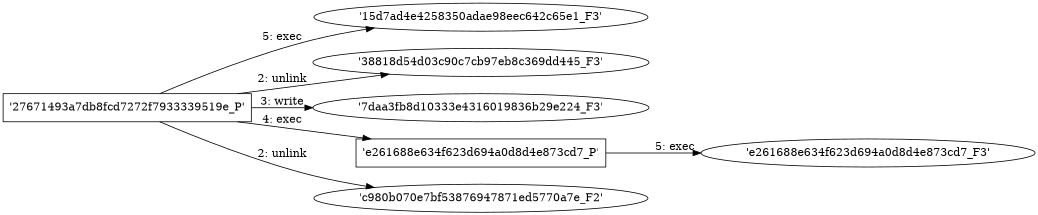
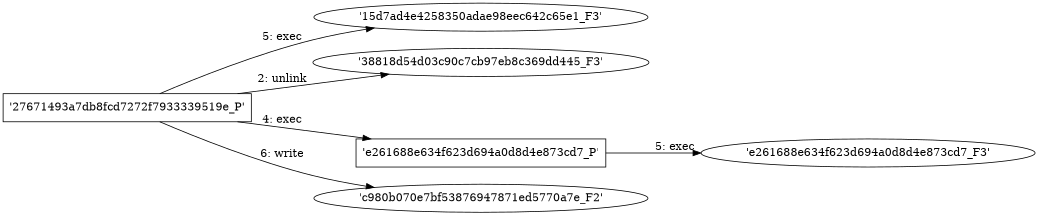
(481, 108) -> none
(282, 154) -> (282, 154)
